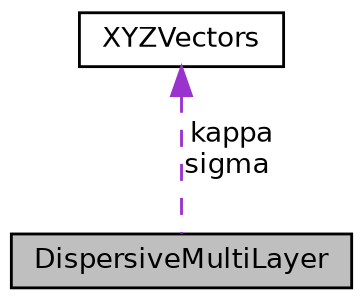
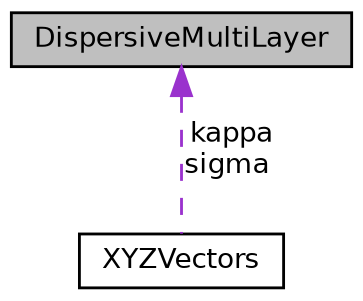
(182, 165) -> (182, 165)
